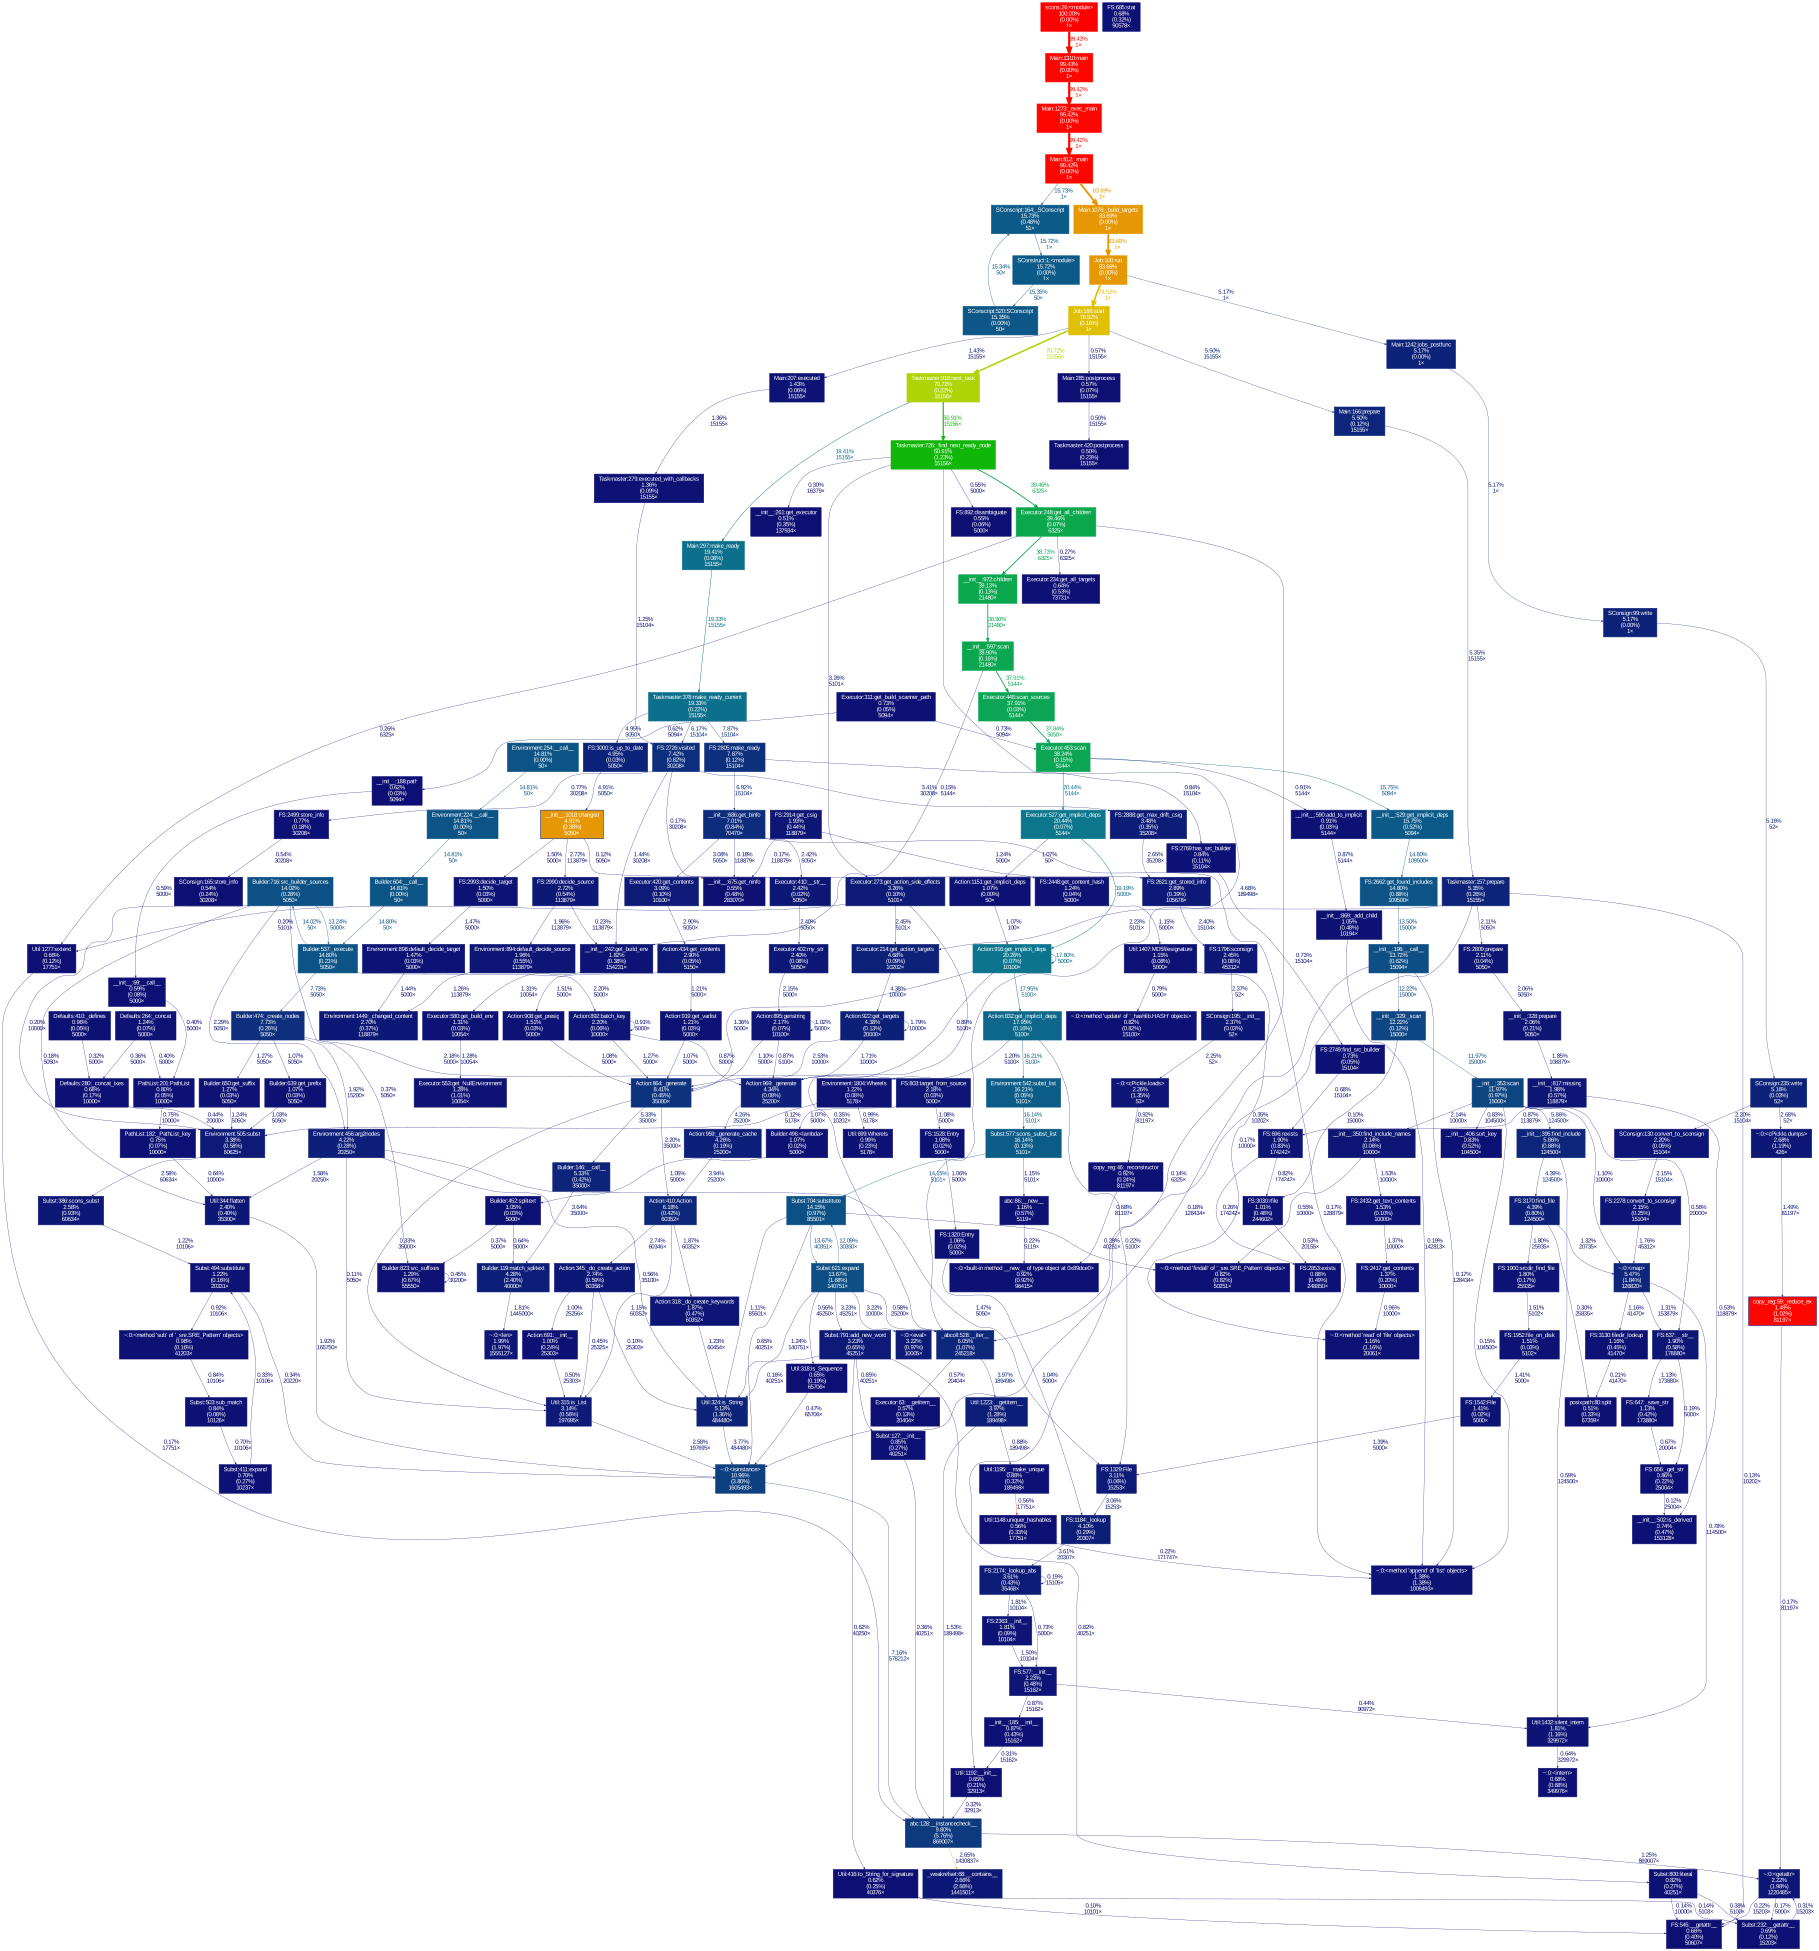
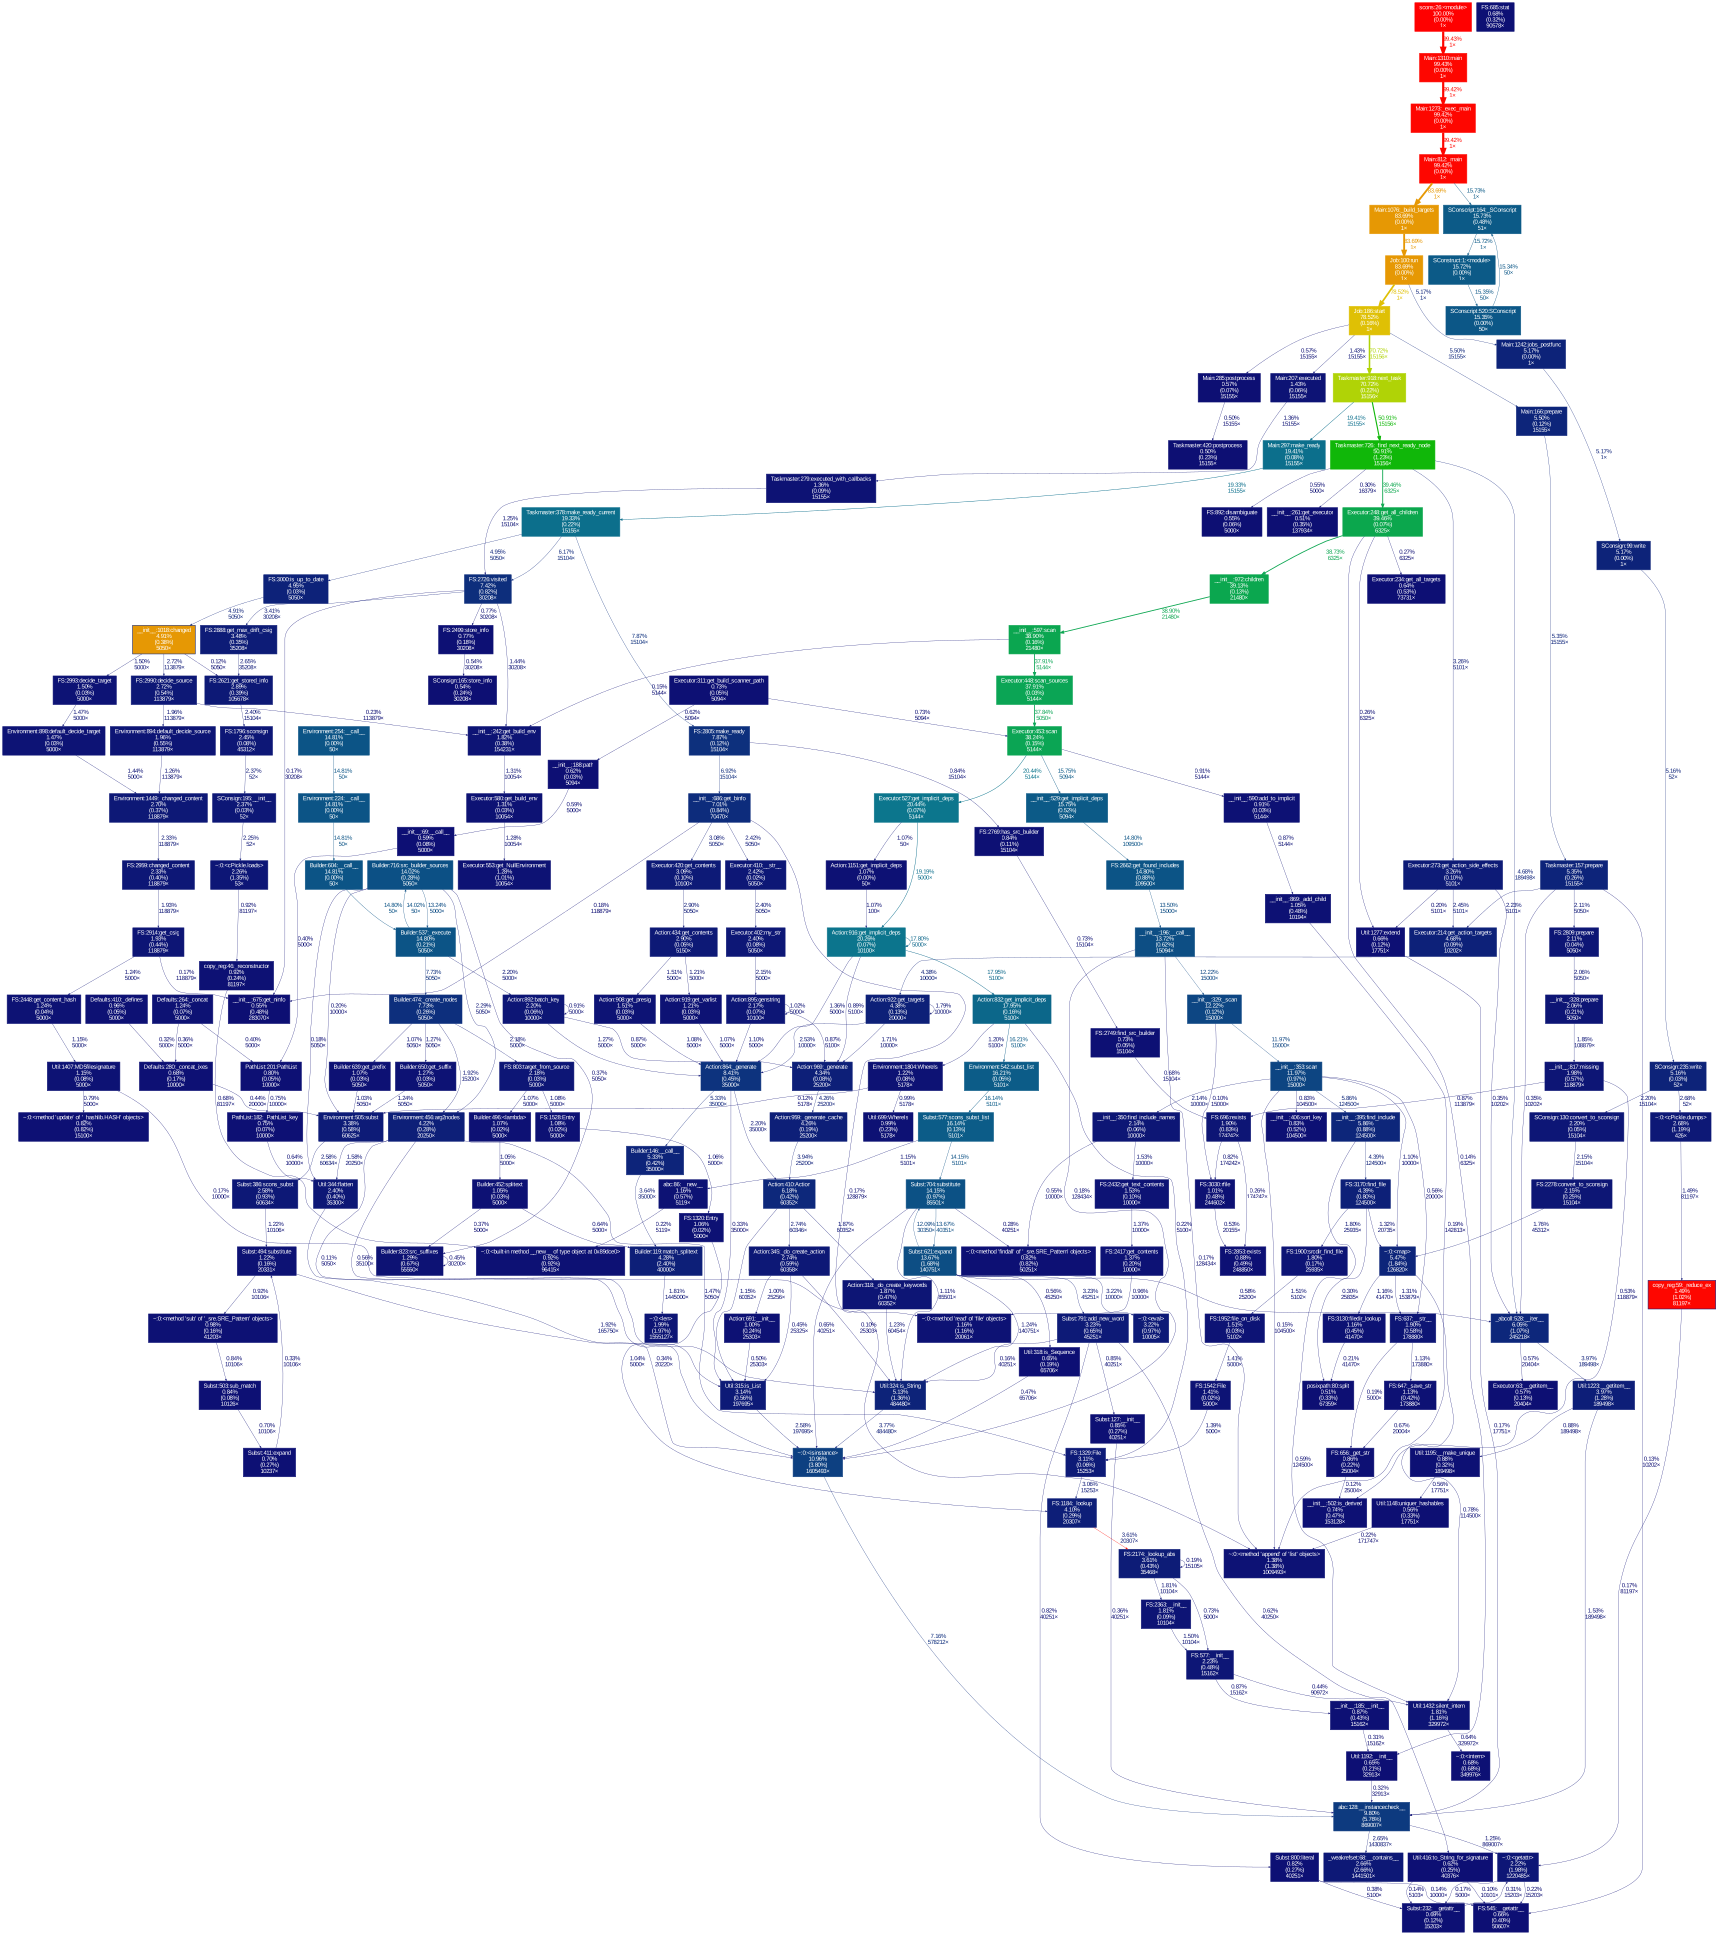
none -> (158, 875)
(1016, 1503) -> (1428, 1487)
(1049, 1554) -> (1107, 1536)
(952, 1857) -> (1368, 1841)
